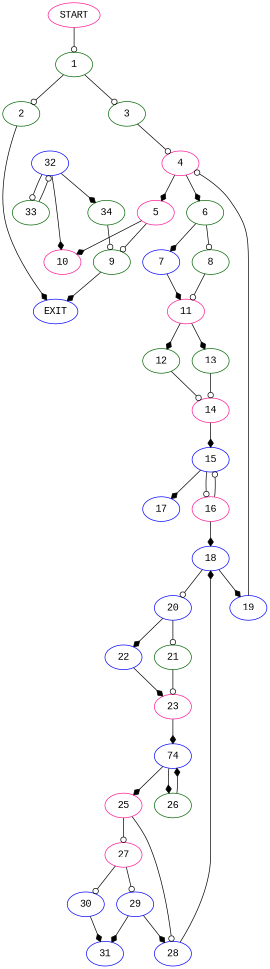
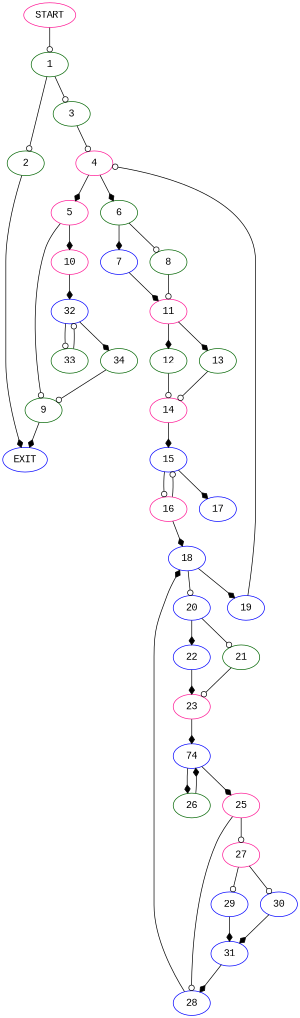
(57, 208) -> (70, 283)
(151, 926) -> (213, 975)
